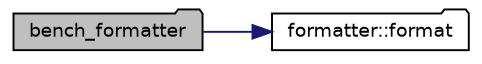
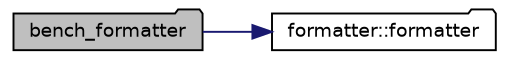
(370, 32) -> (384, 32)
